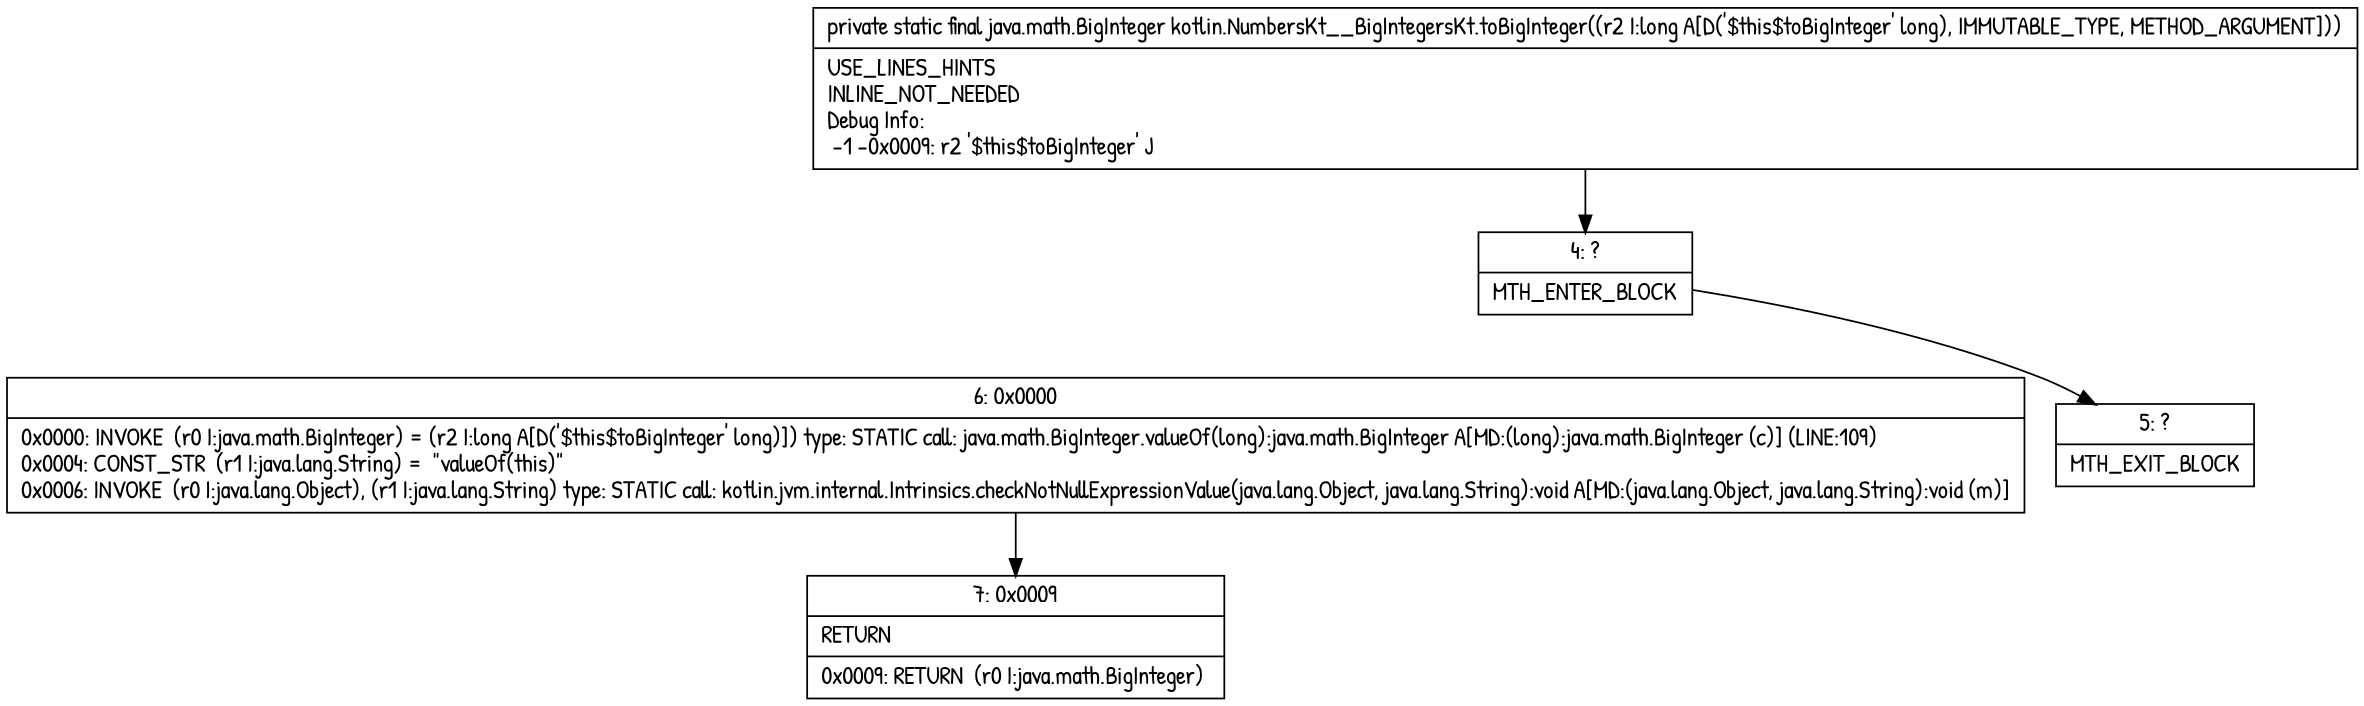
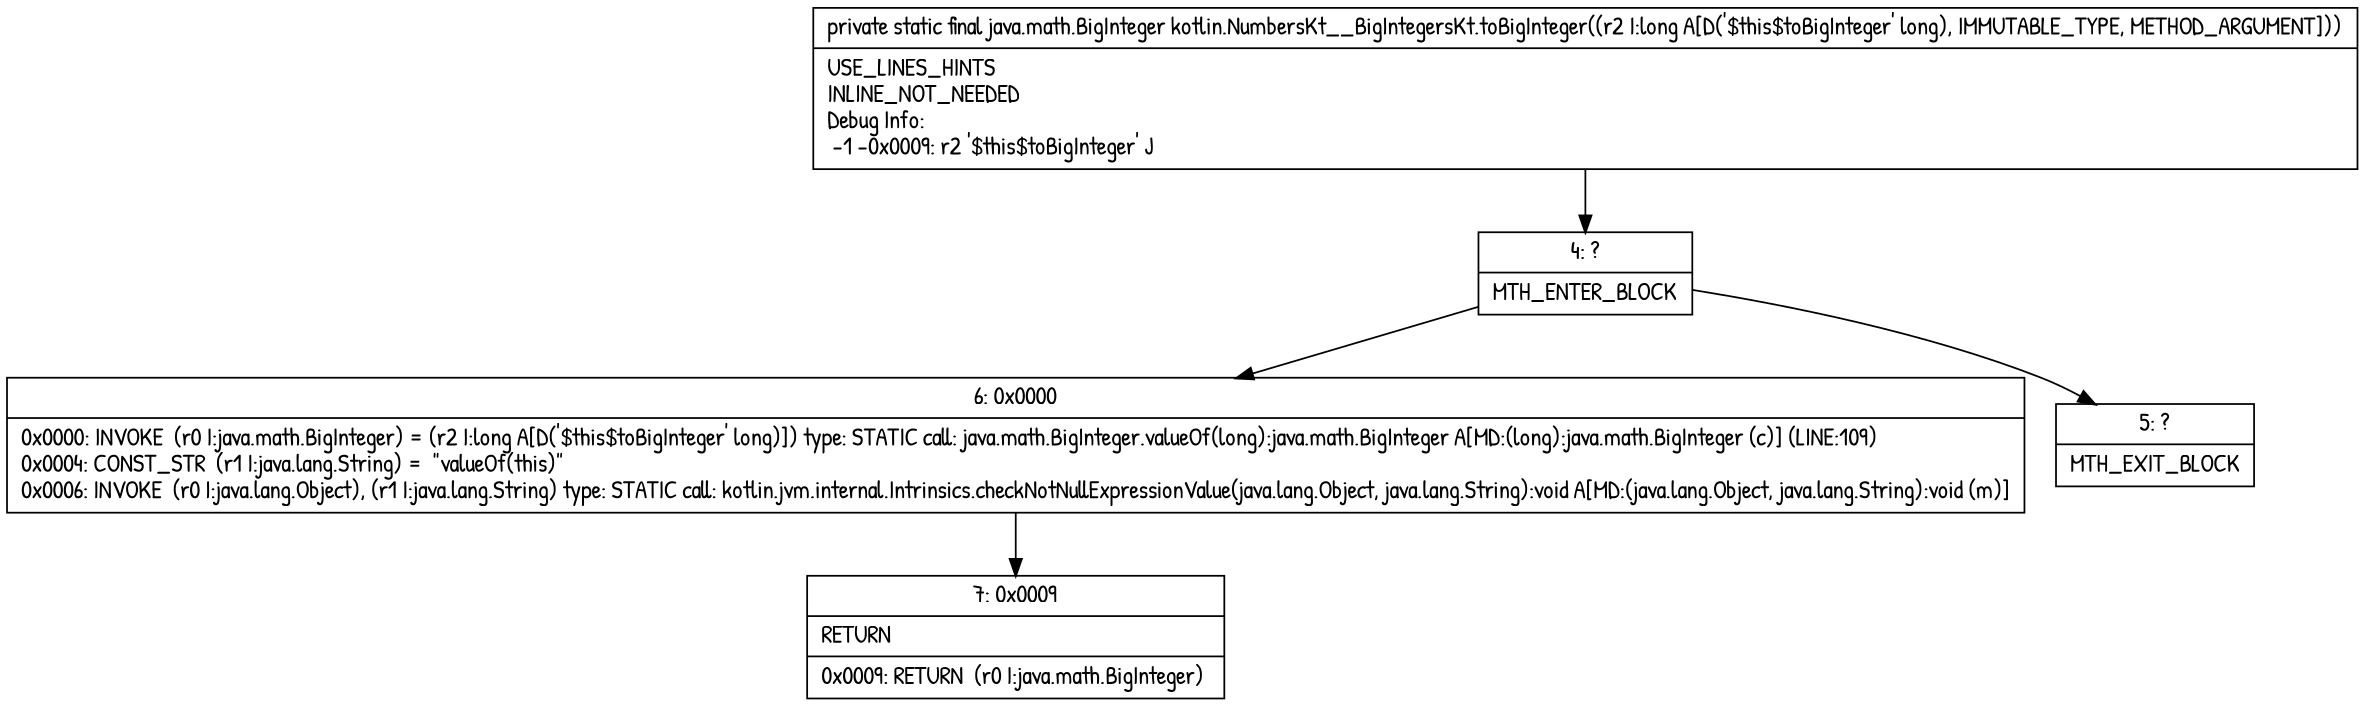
none -> (1366, 340)
